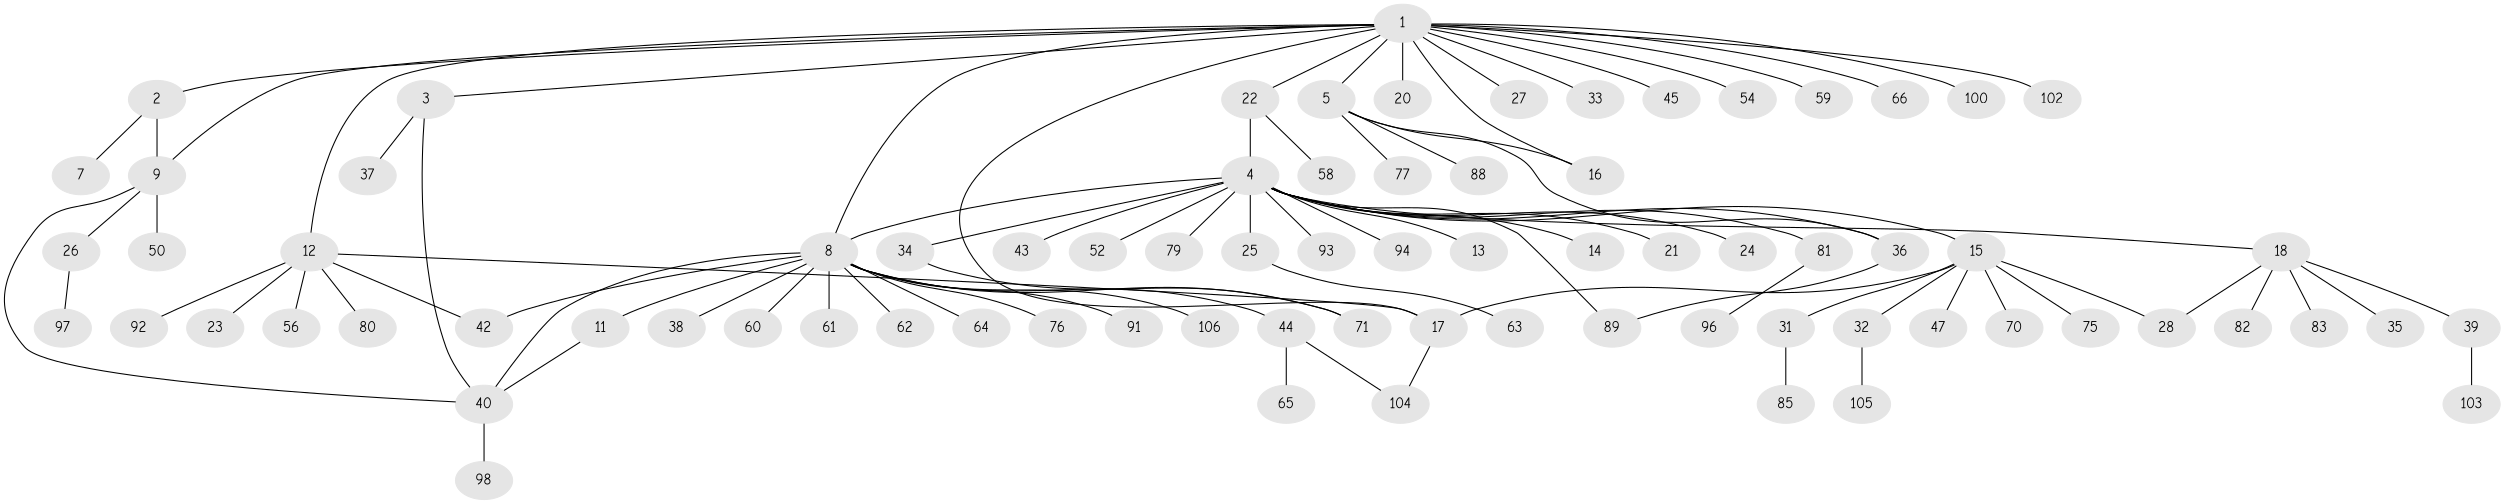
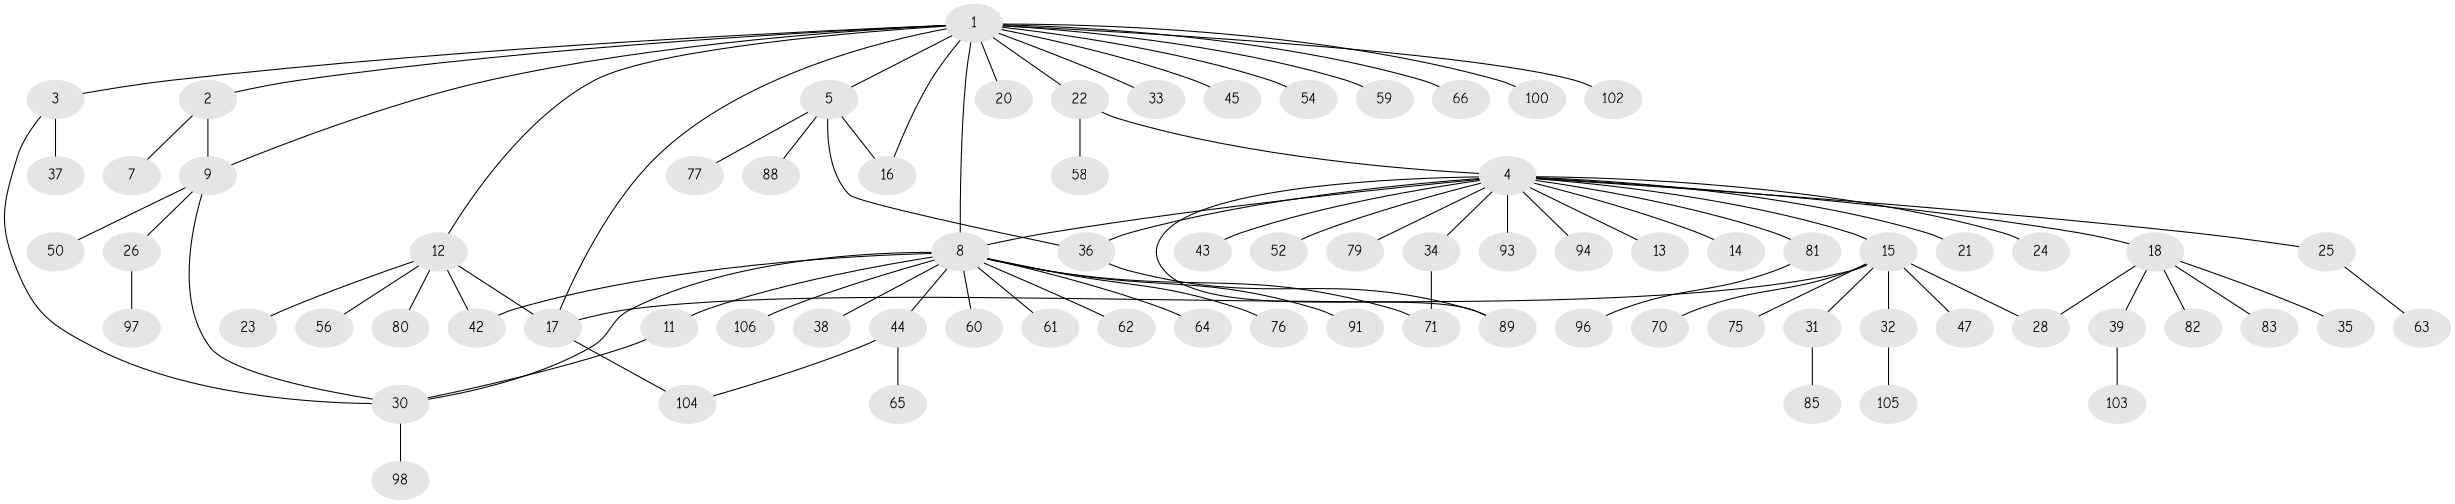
(1519, 99) -> none
(139, 328) -> none
(484, 404) -> (401, 404)
